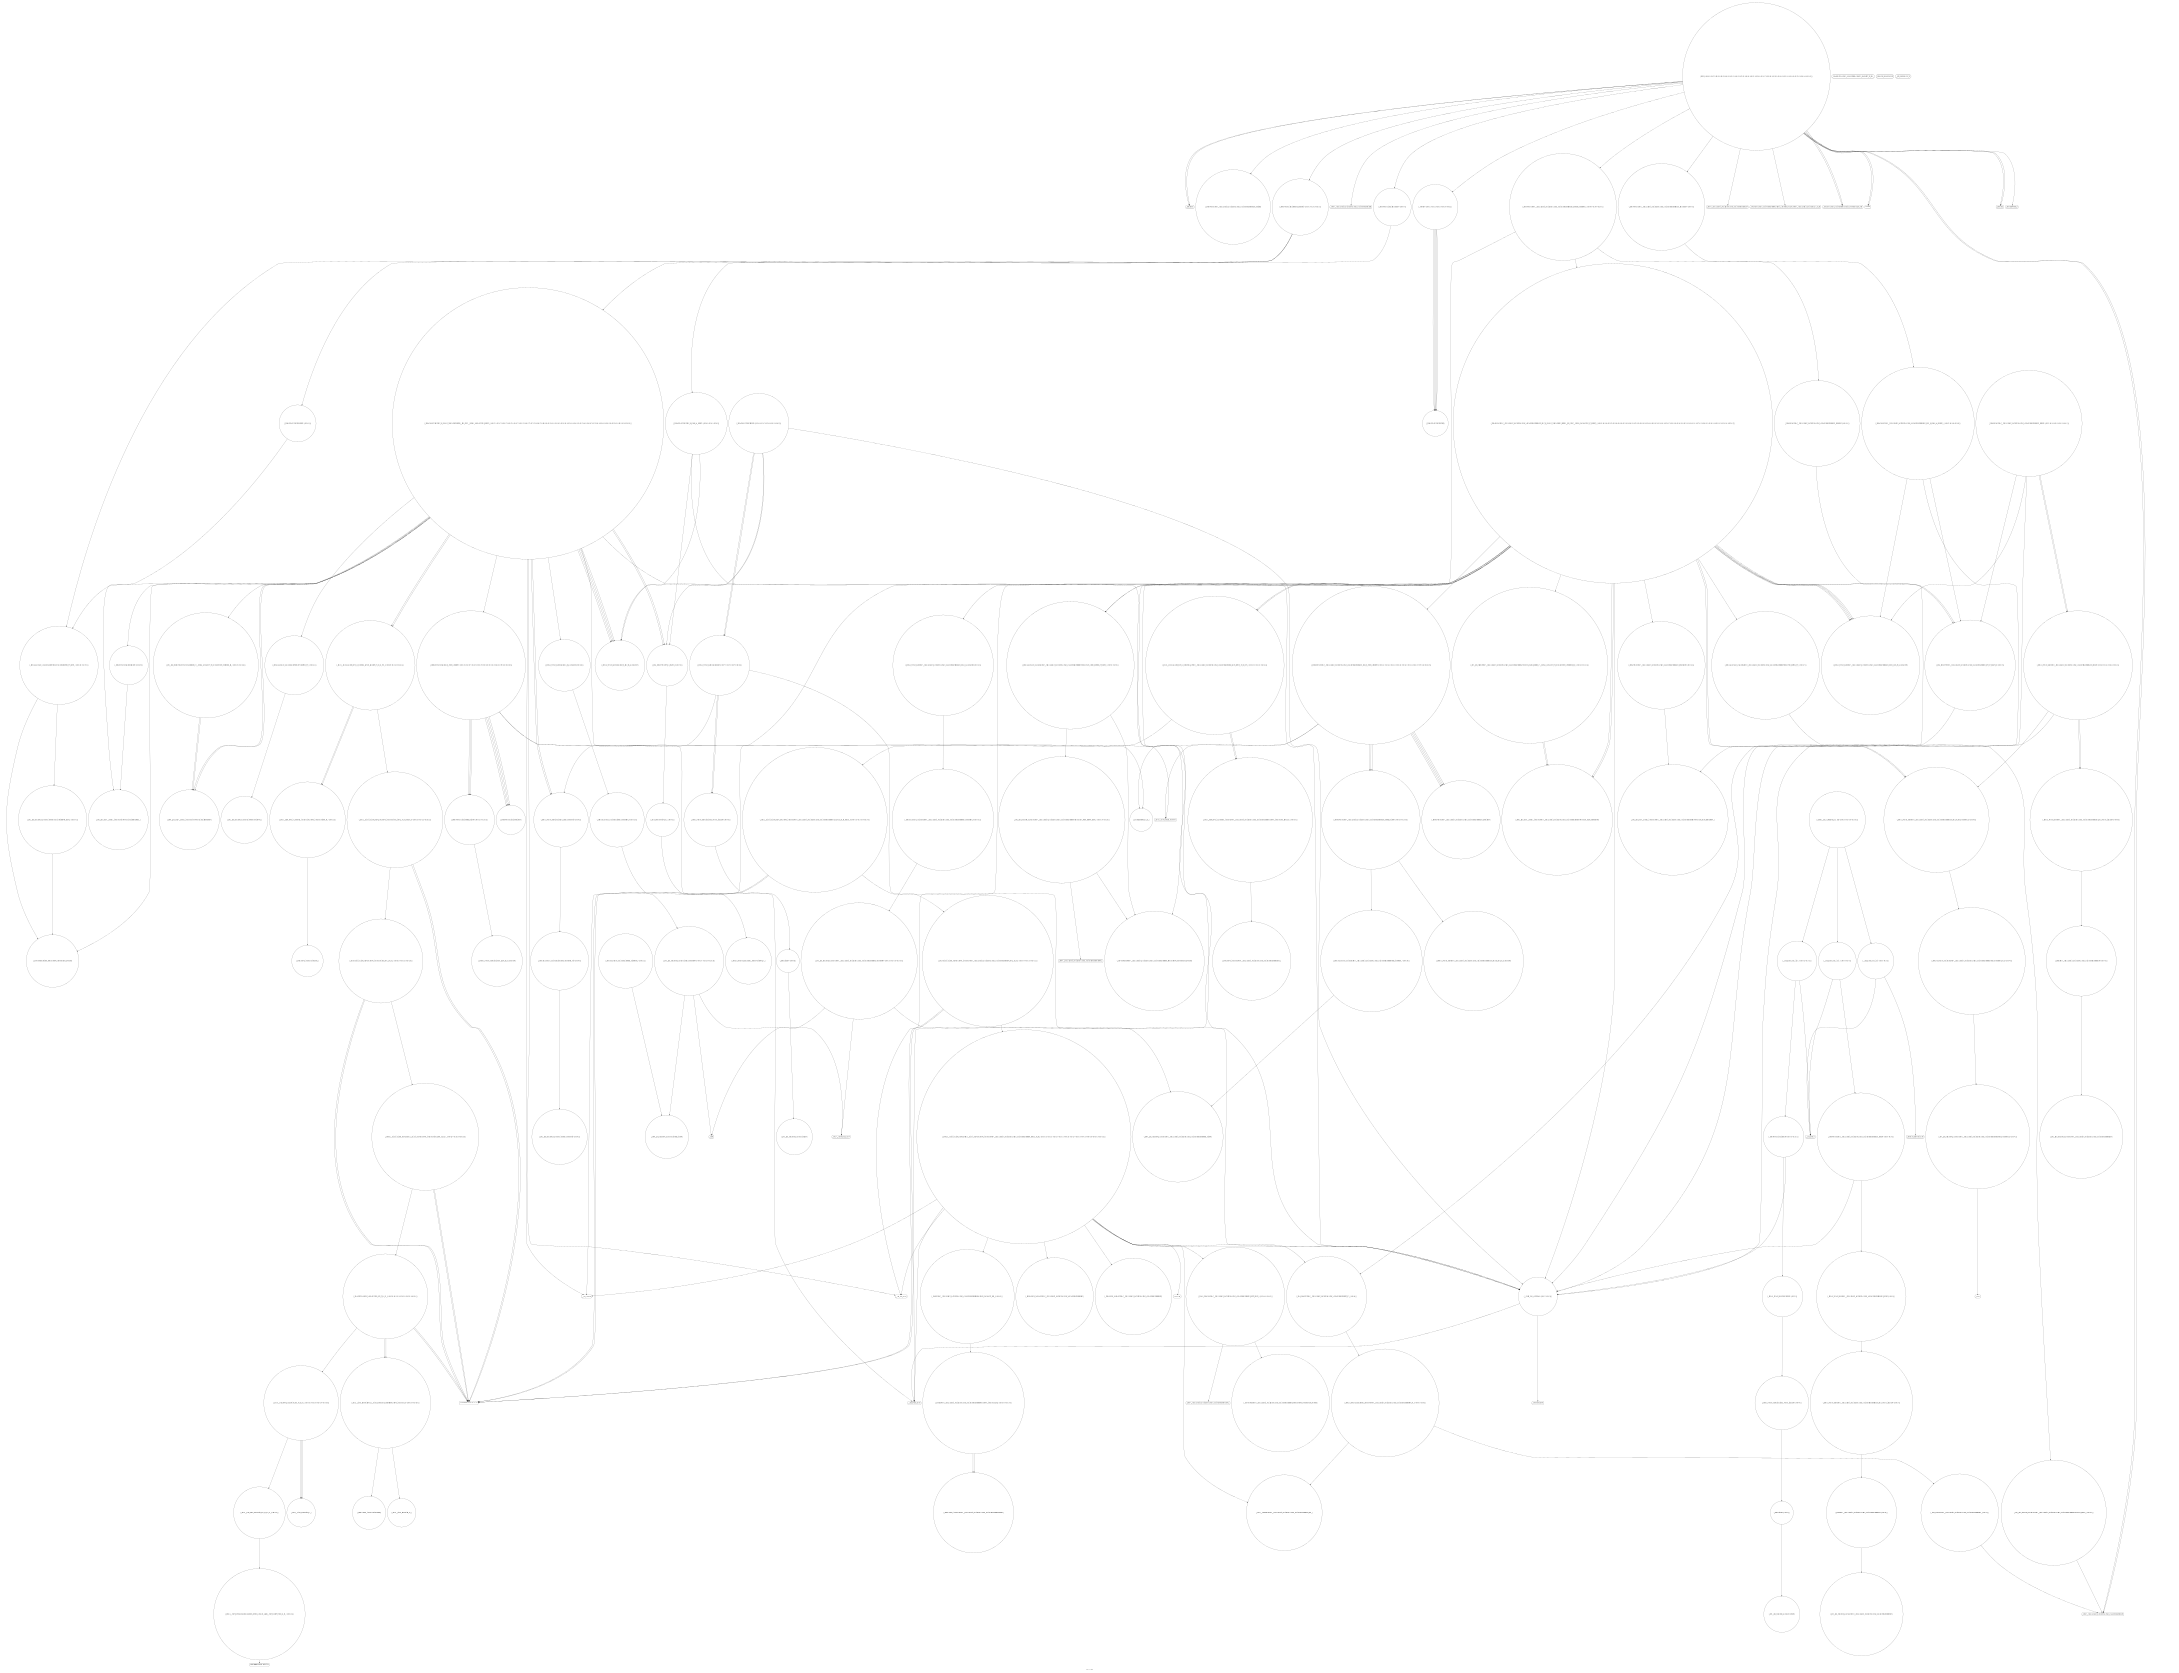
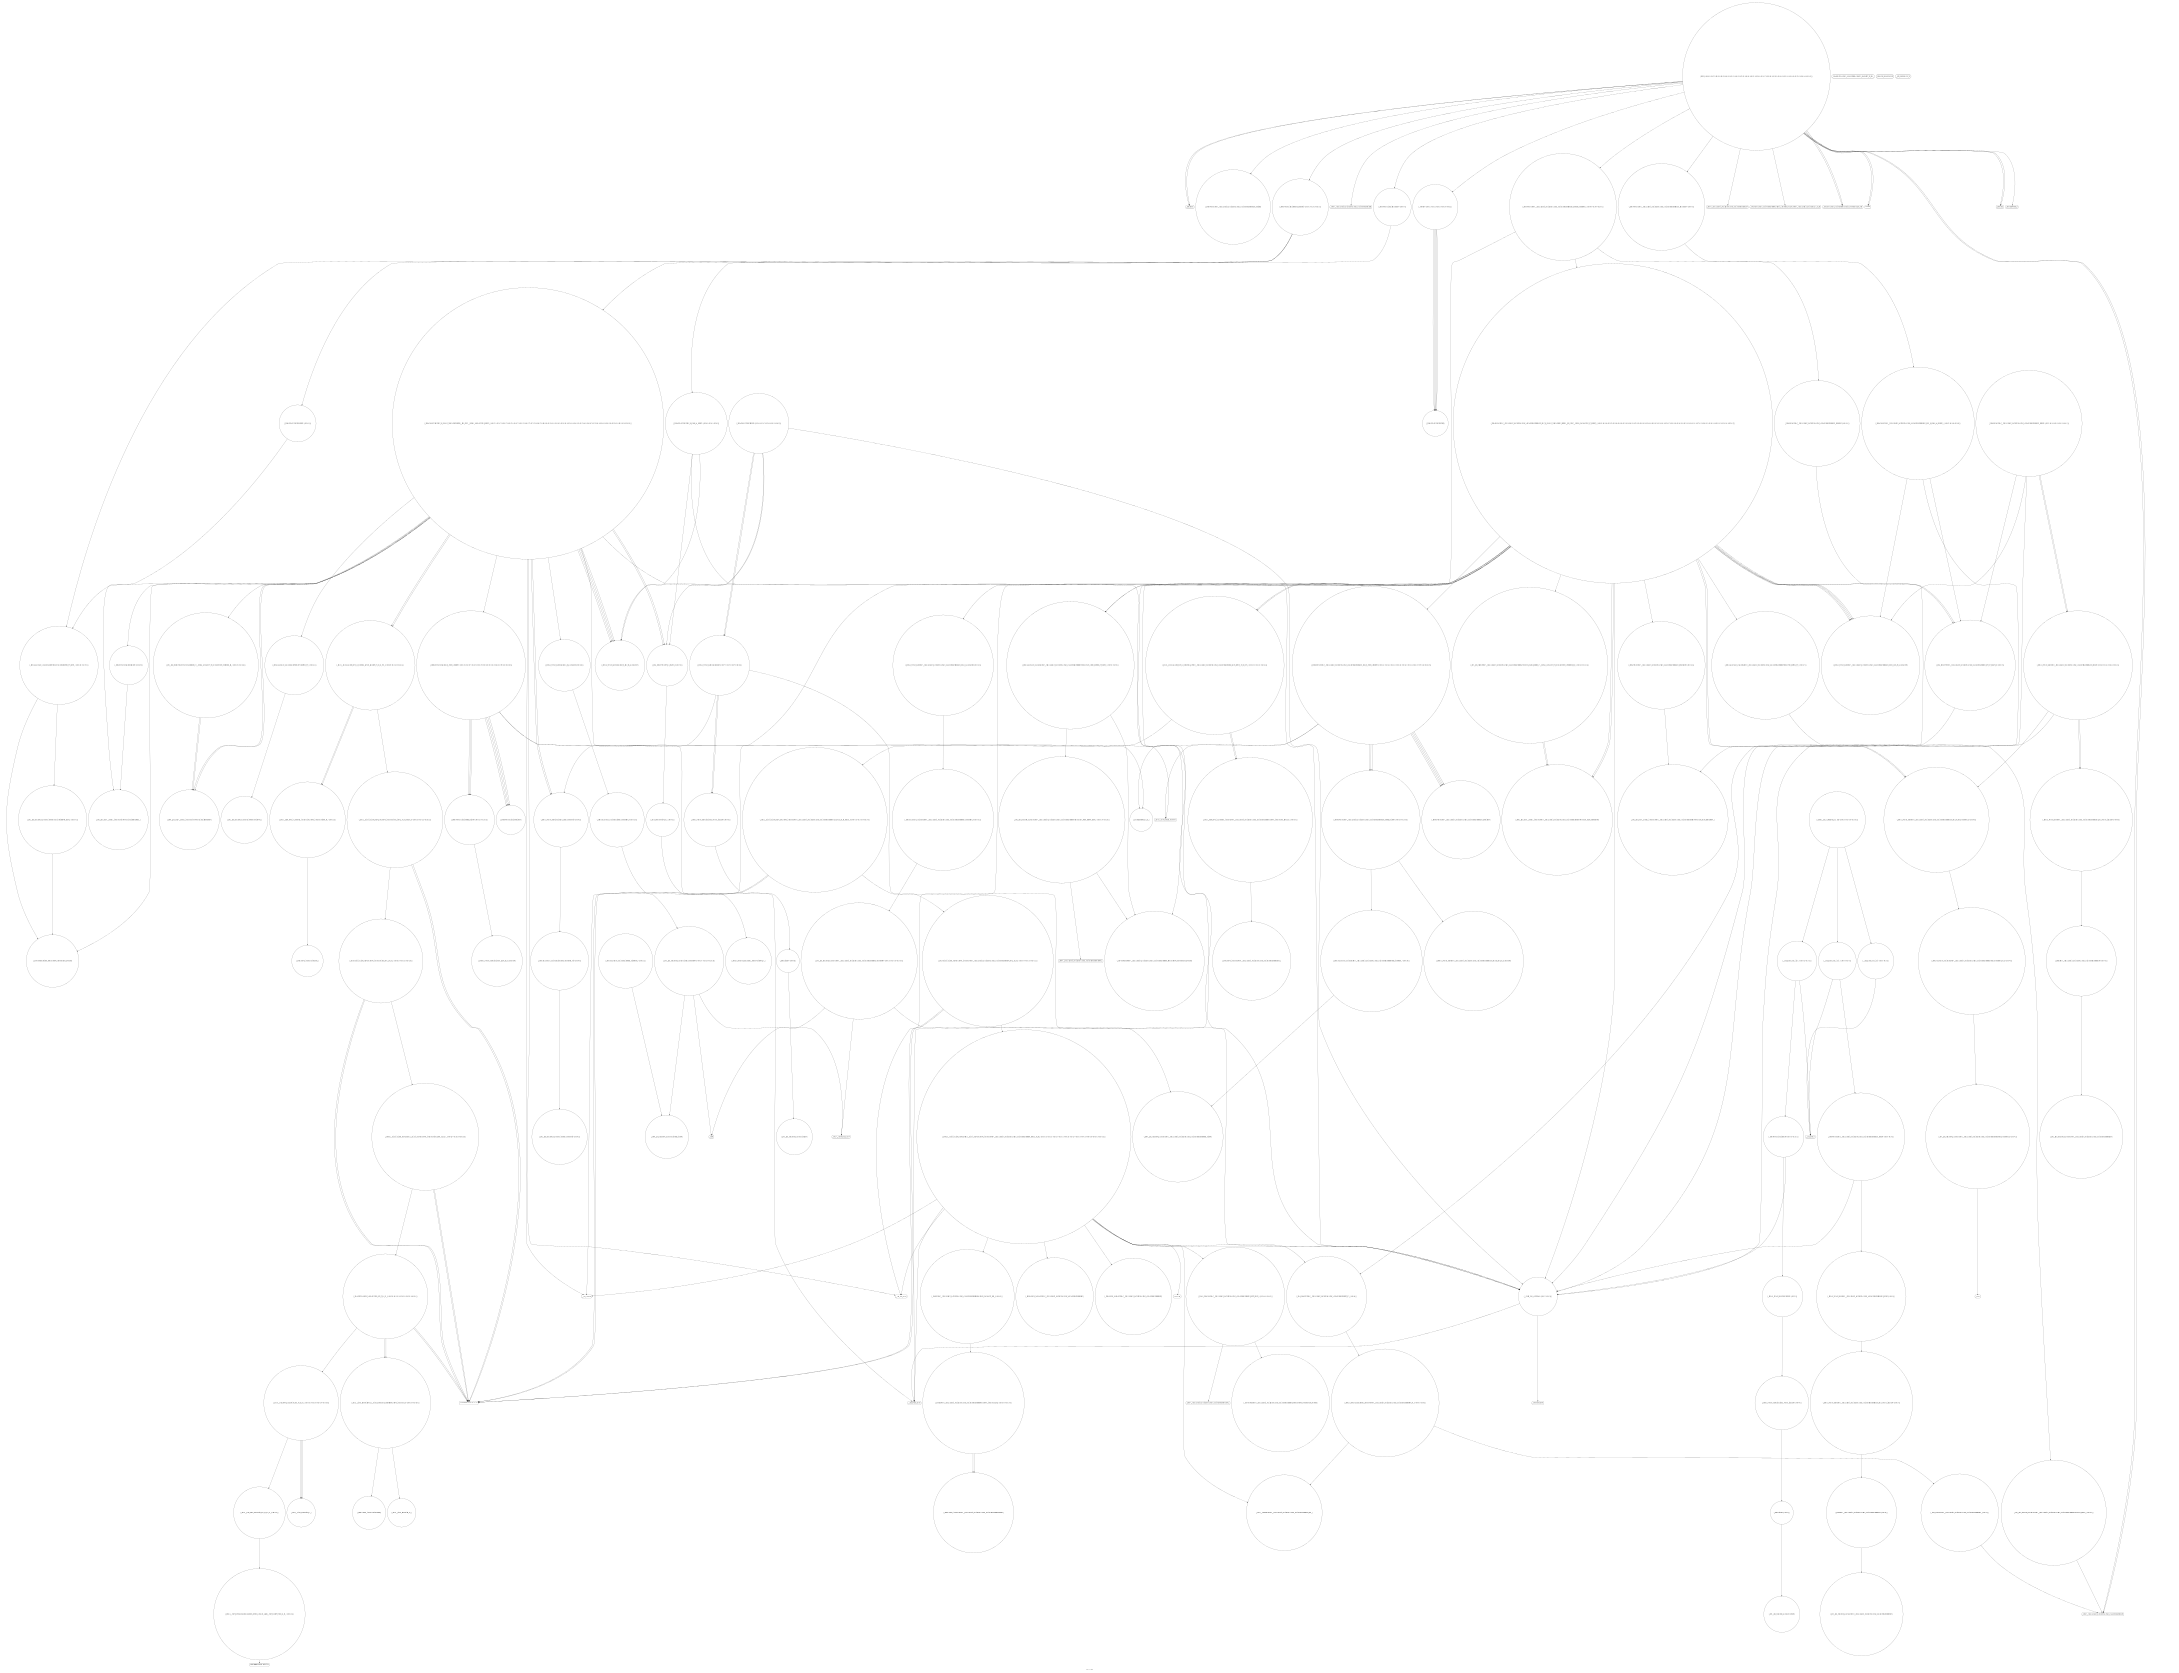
(1915, 1137) -> none
